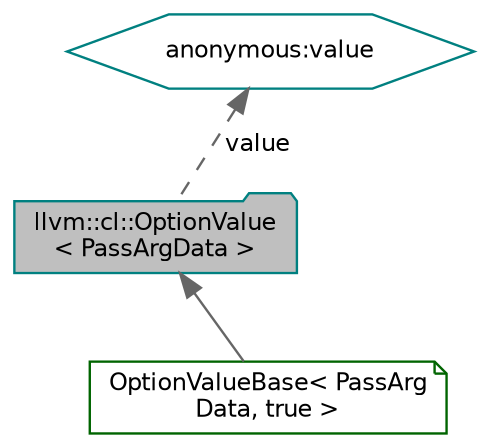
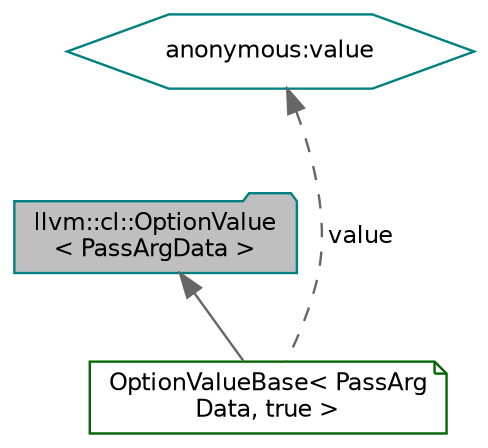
(206, 155) -> (322, 238)
